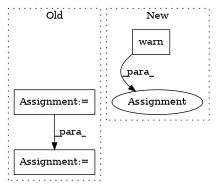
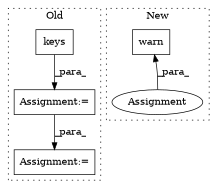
none -> (55, 42)
(121, 70) -> (157, 76)
